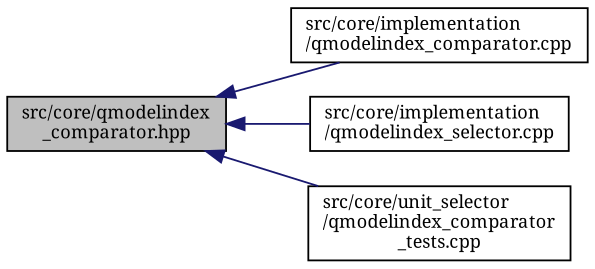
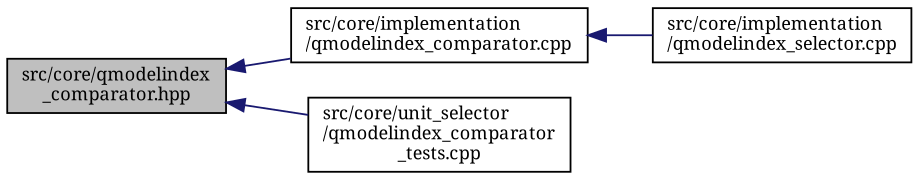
(277, 124) -> (629, 35)
